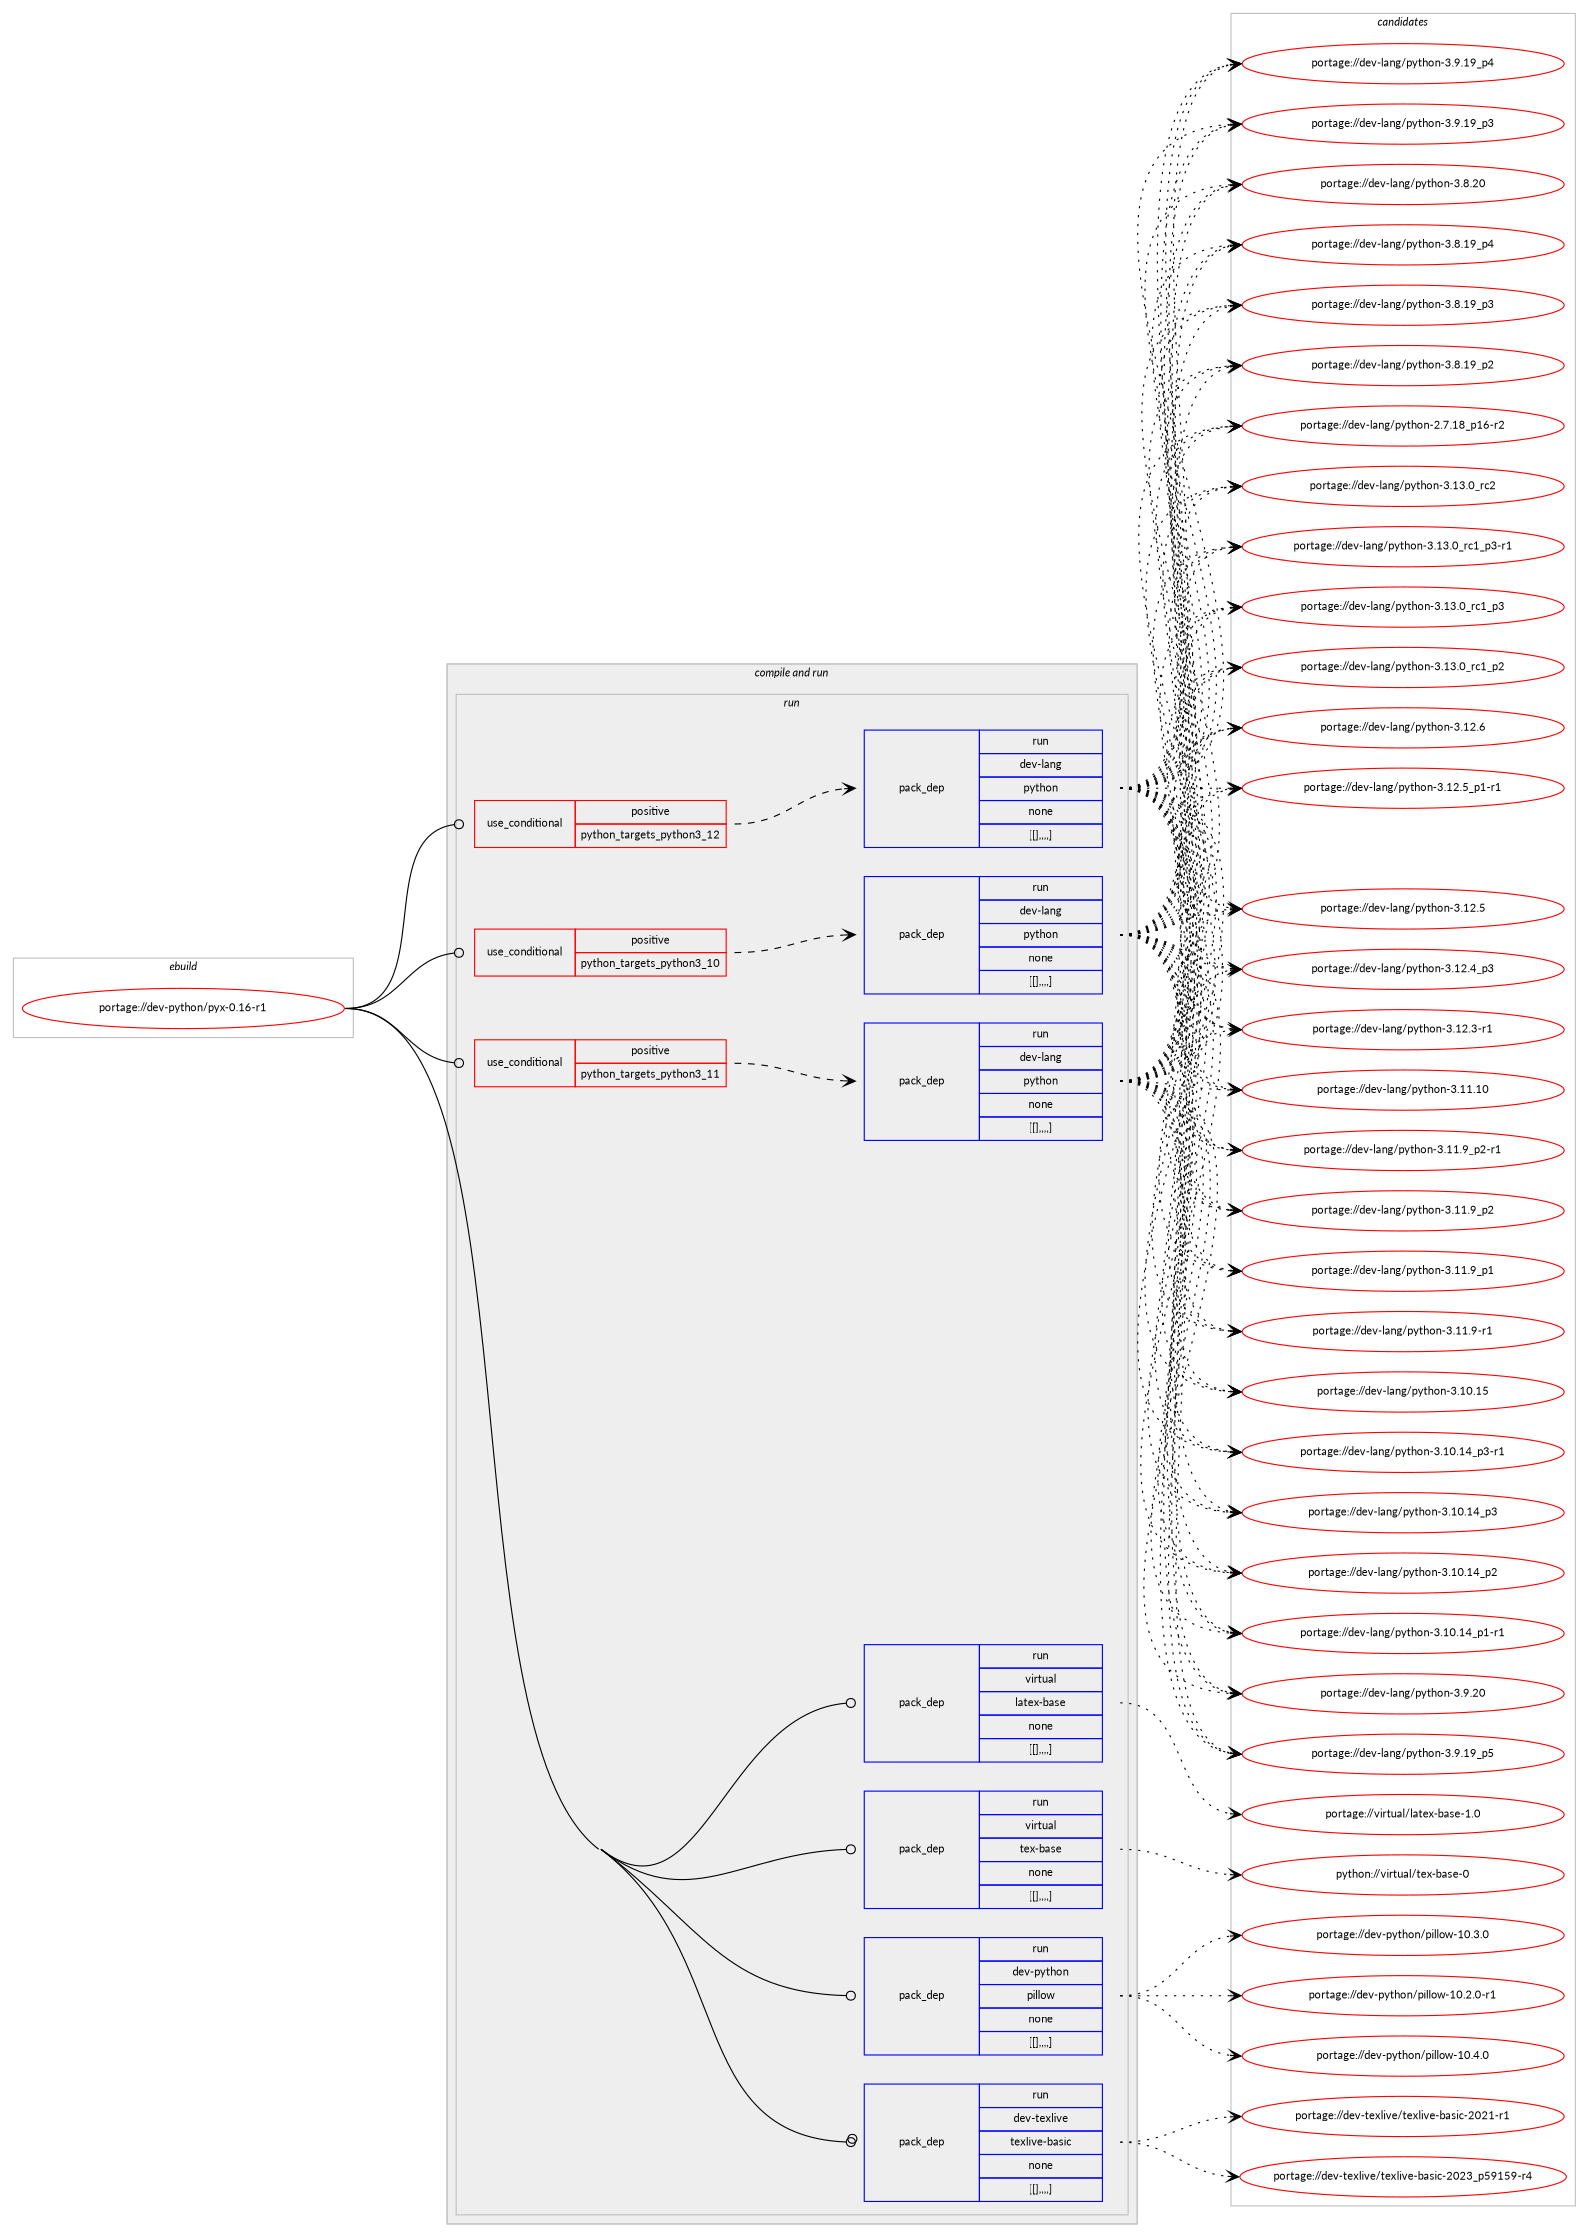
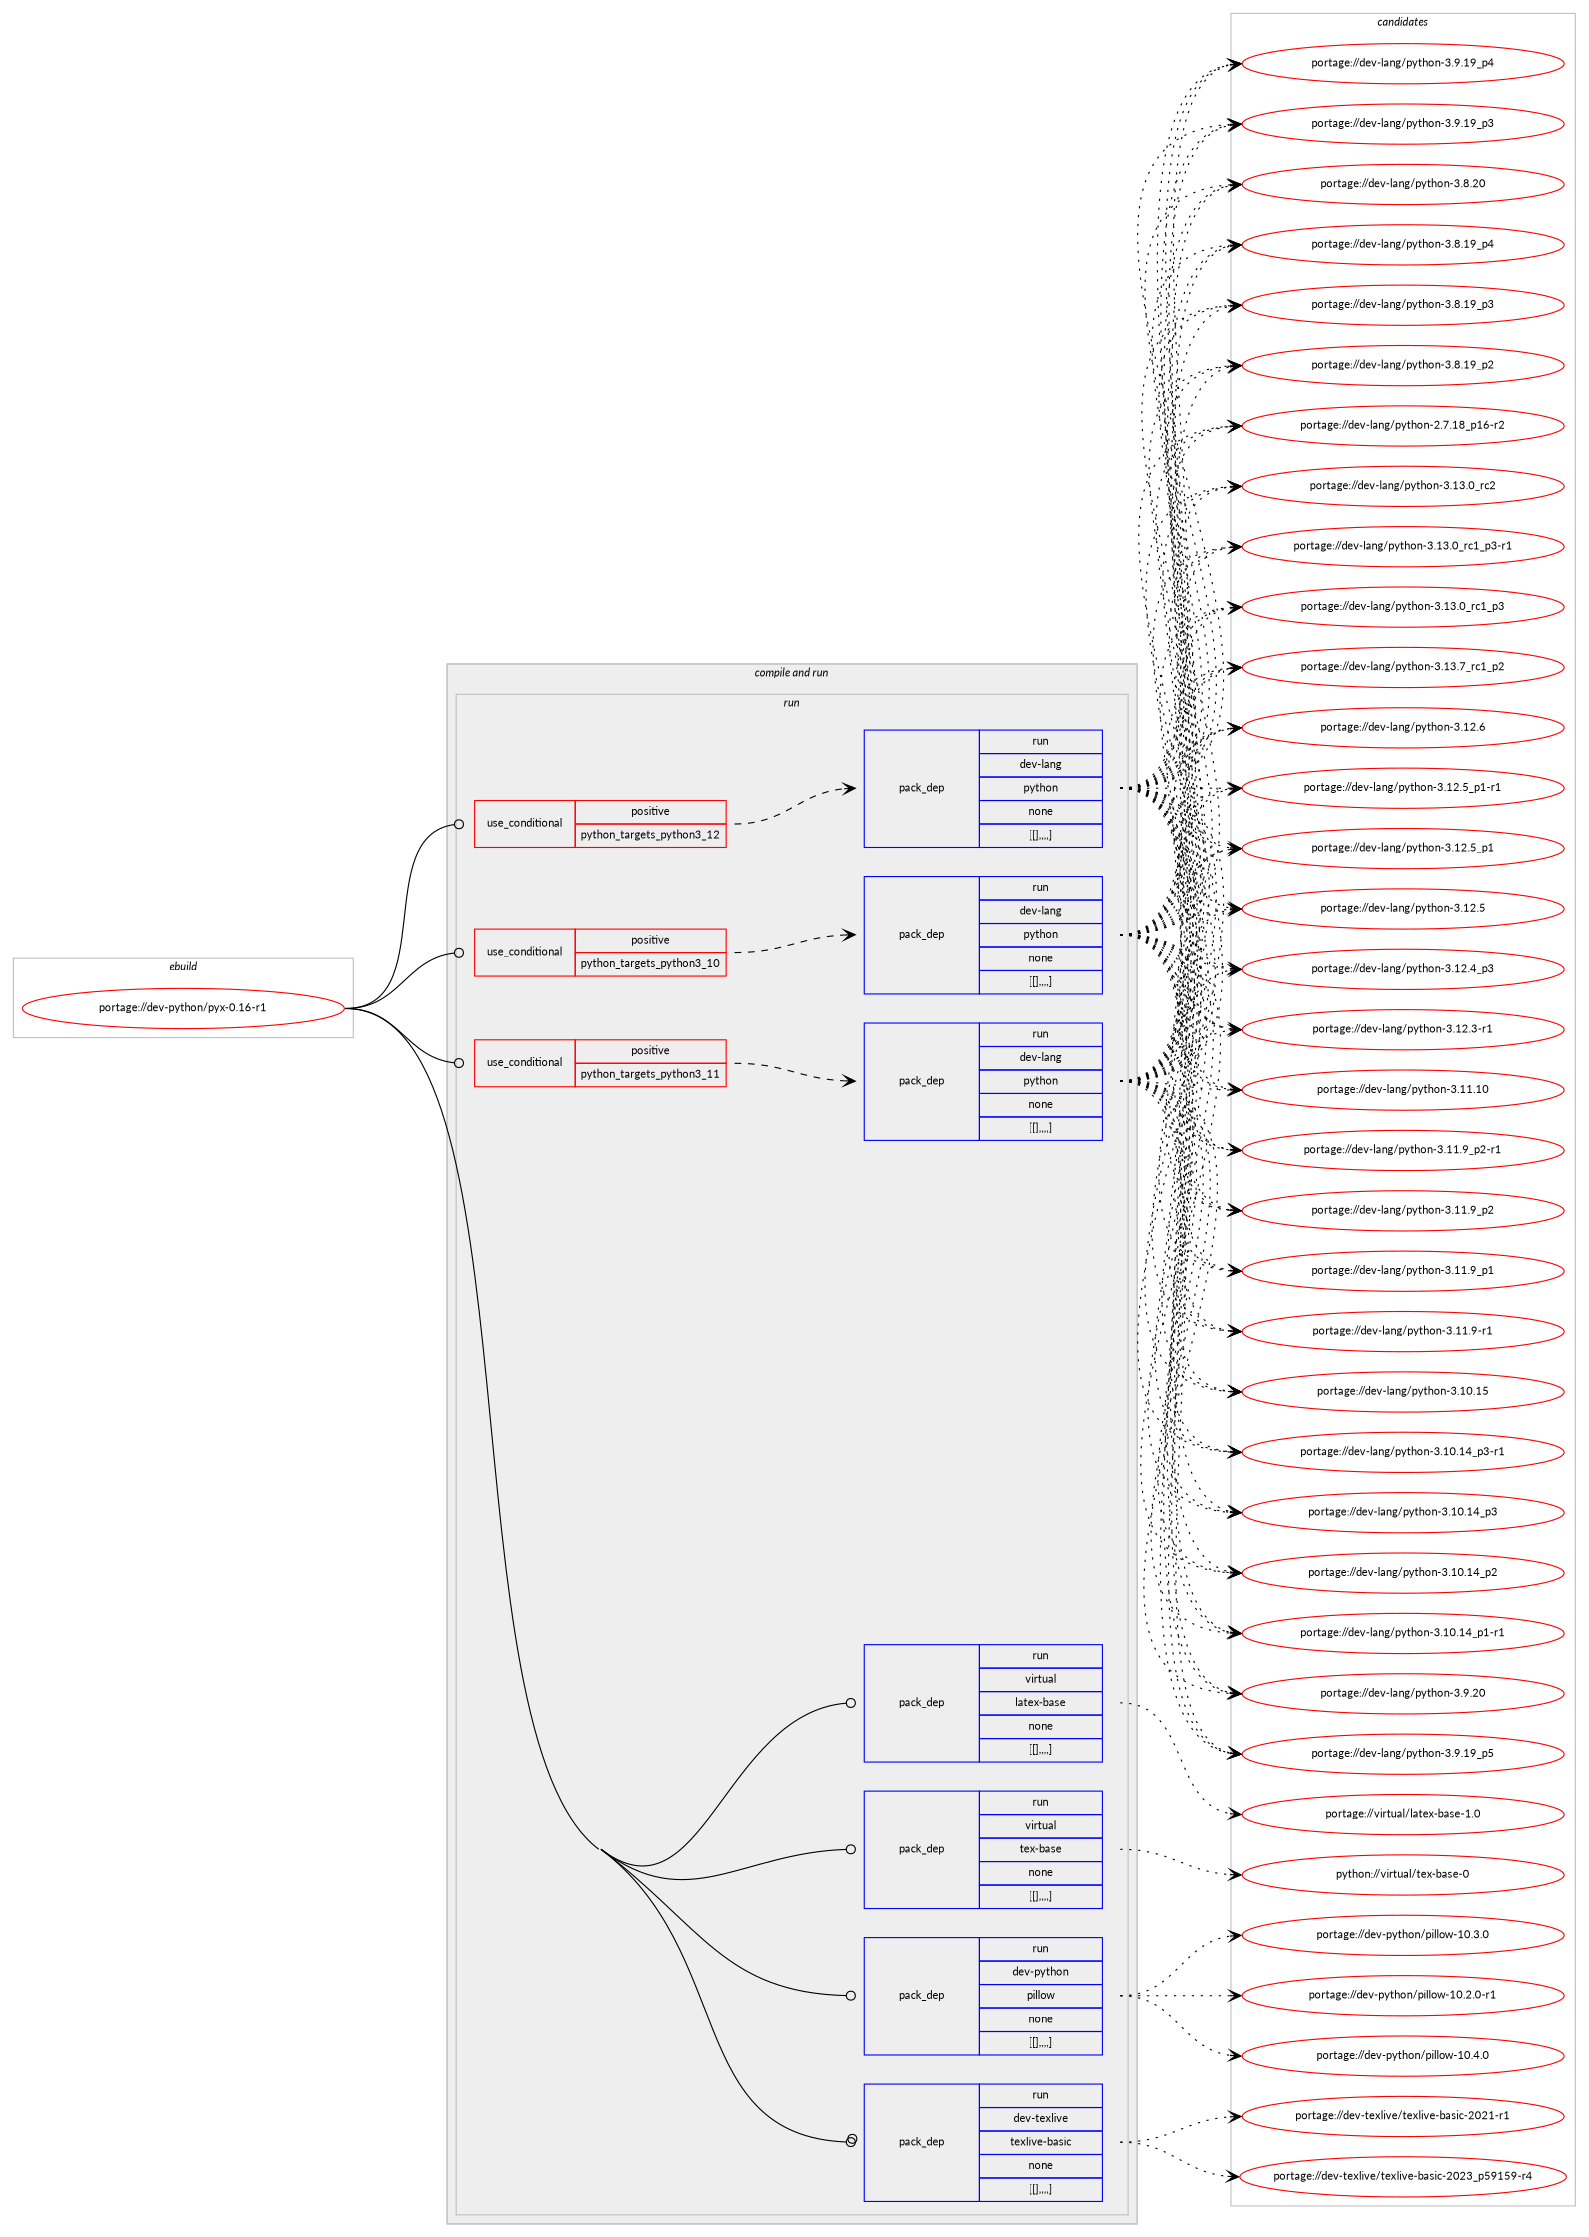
(1403, 667) -> (1403, 667)
none -> (1403, 849)
